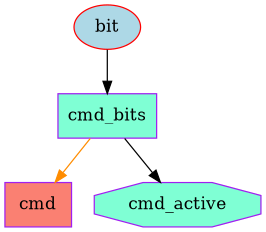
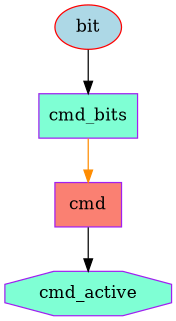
(139, 156) -> (88, 243)
